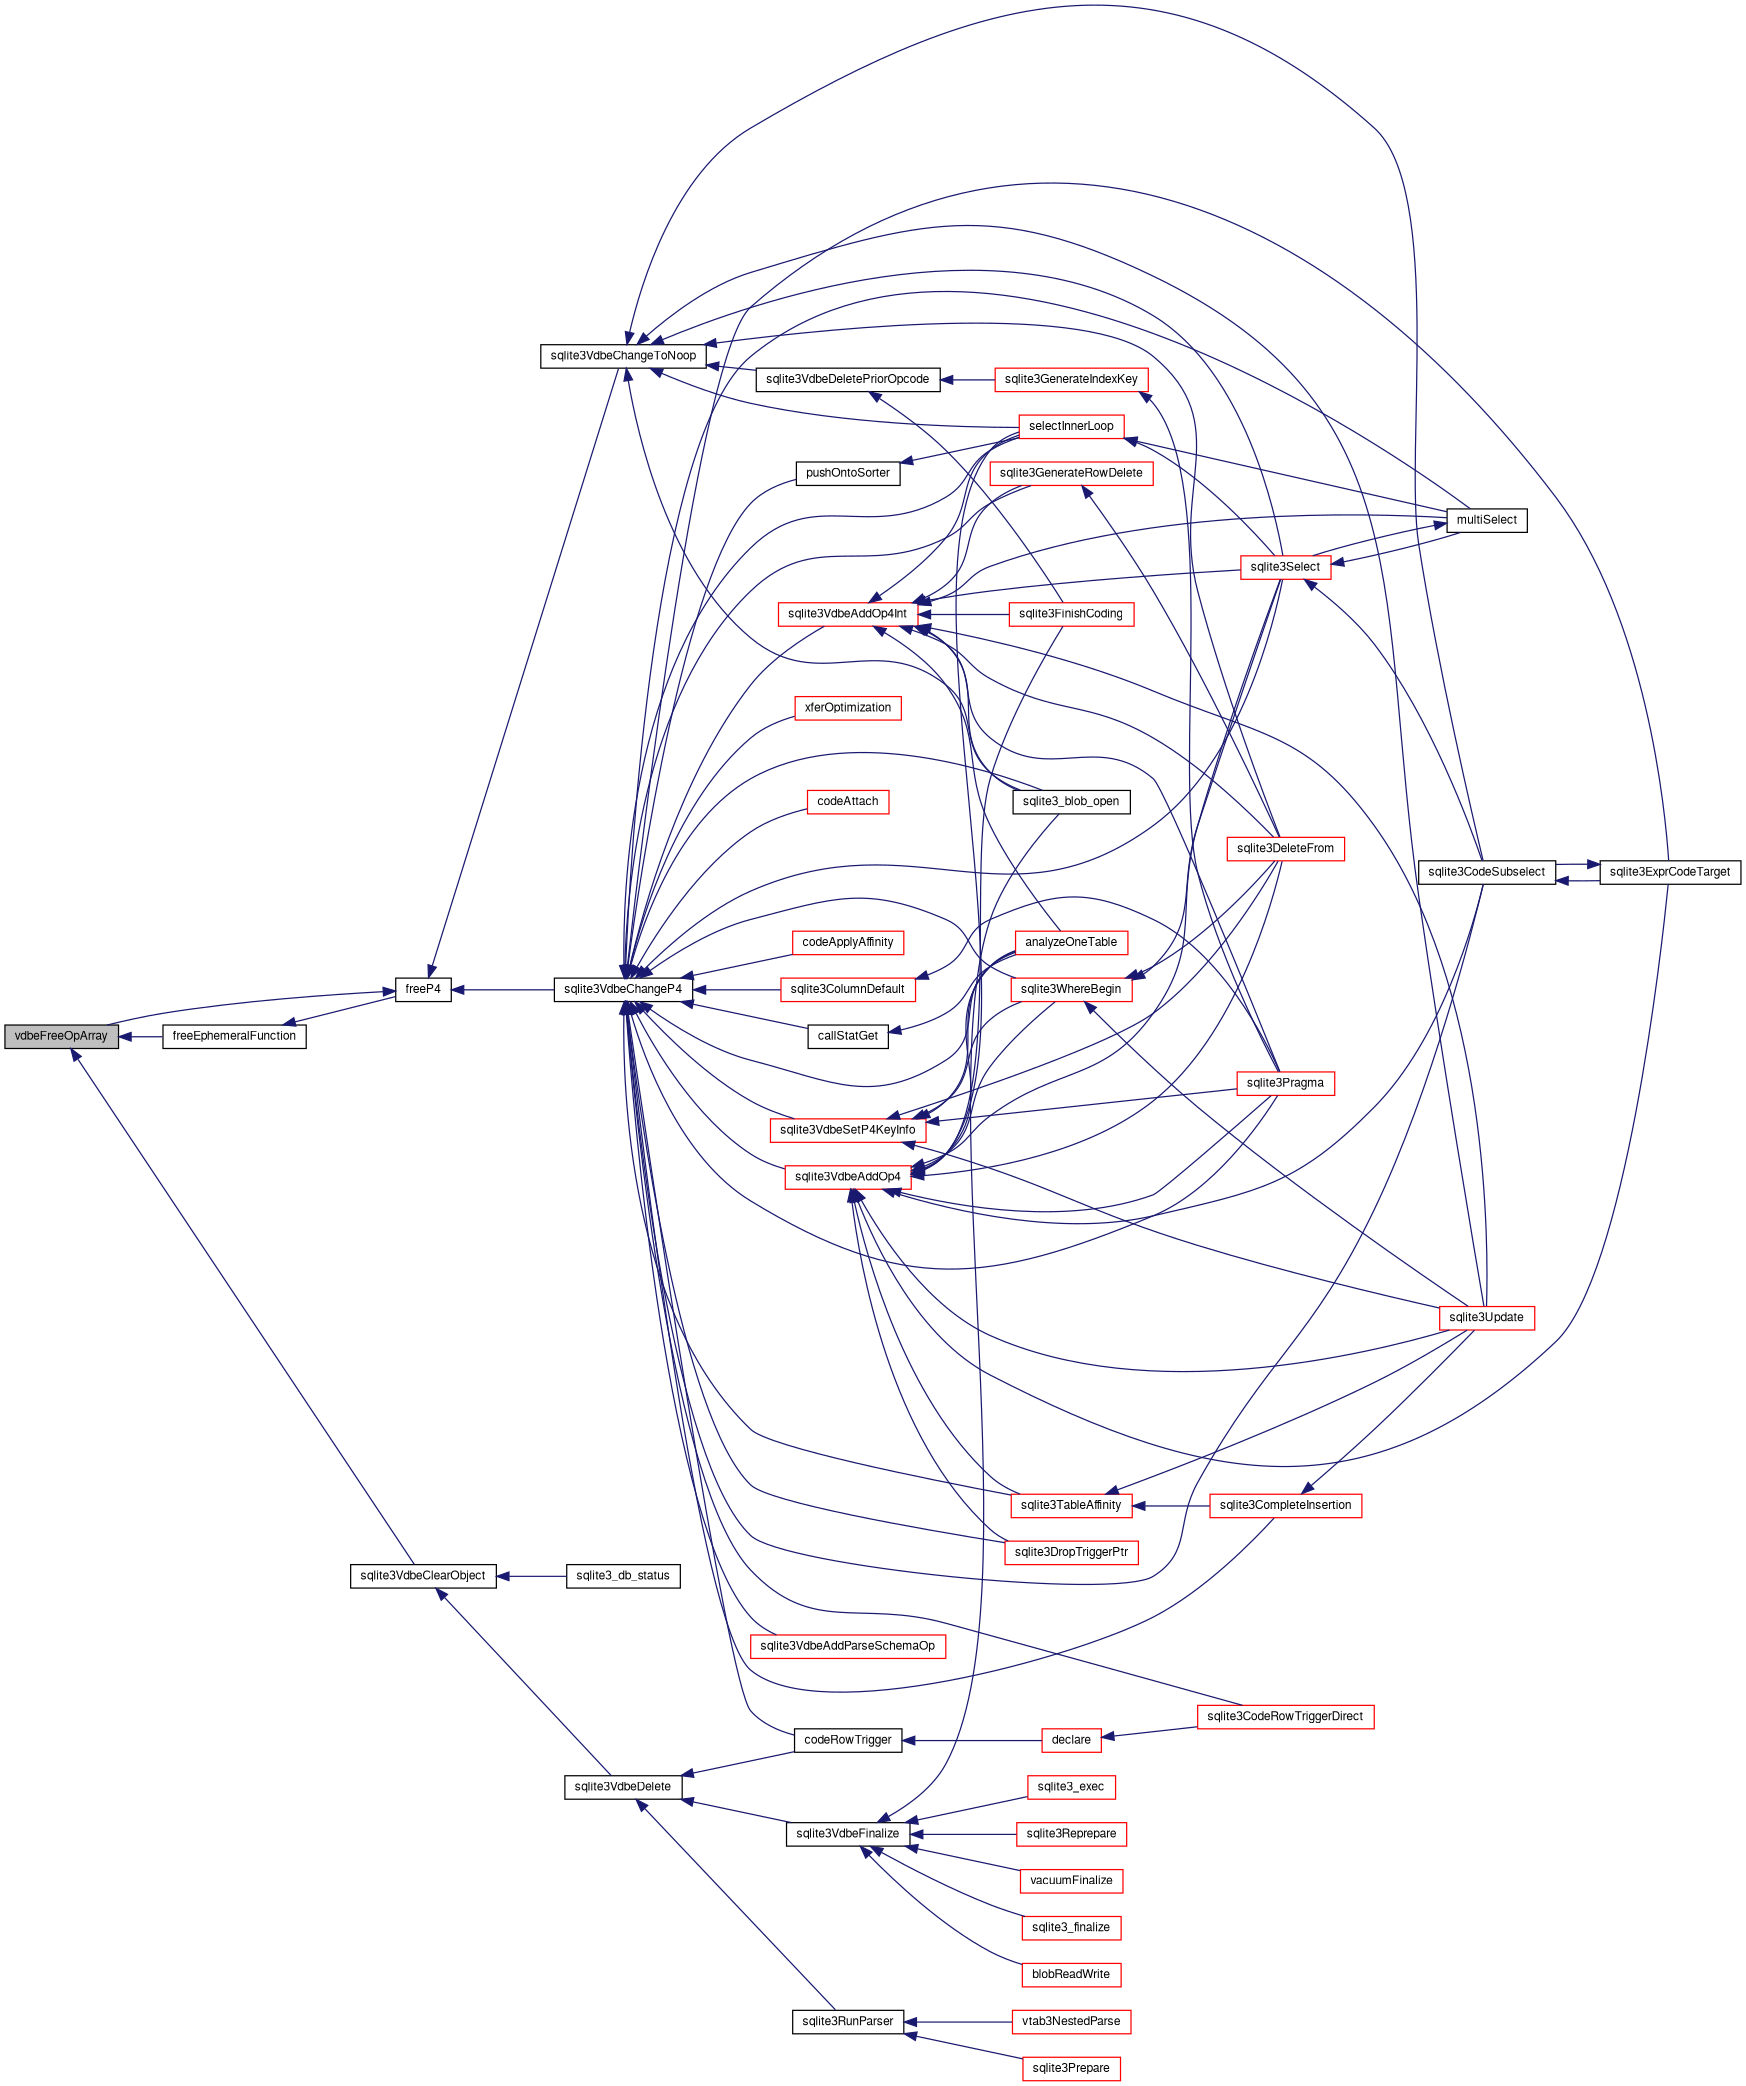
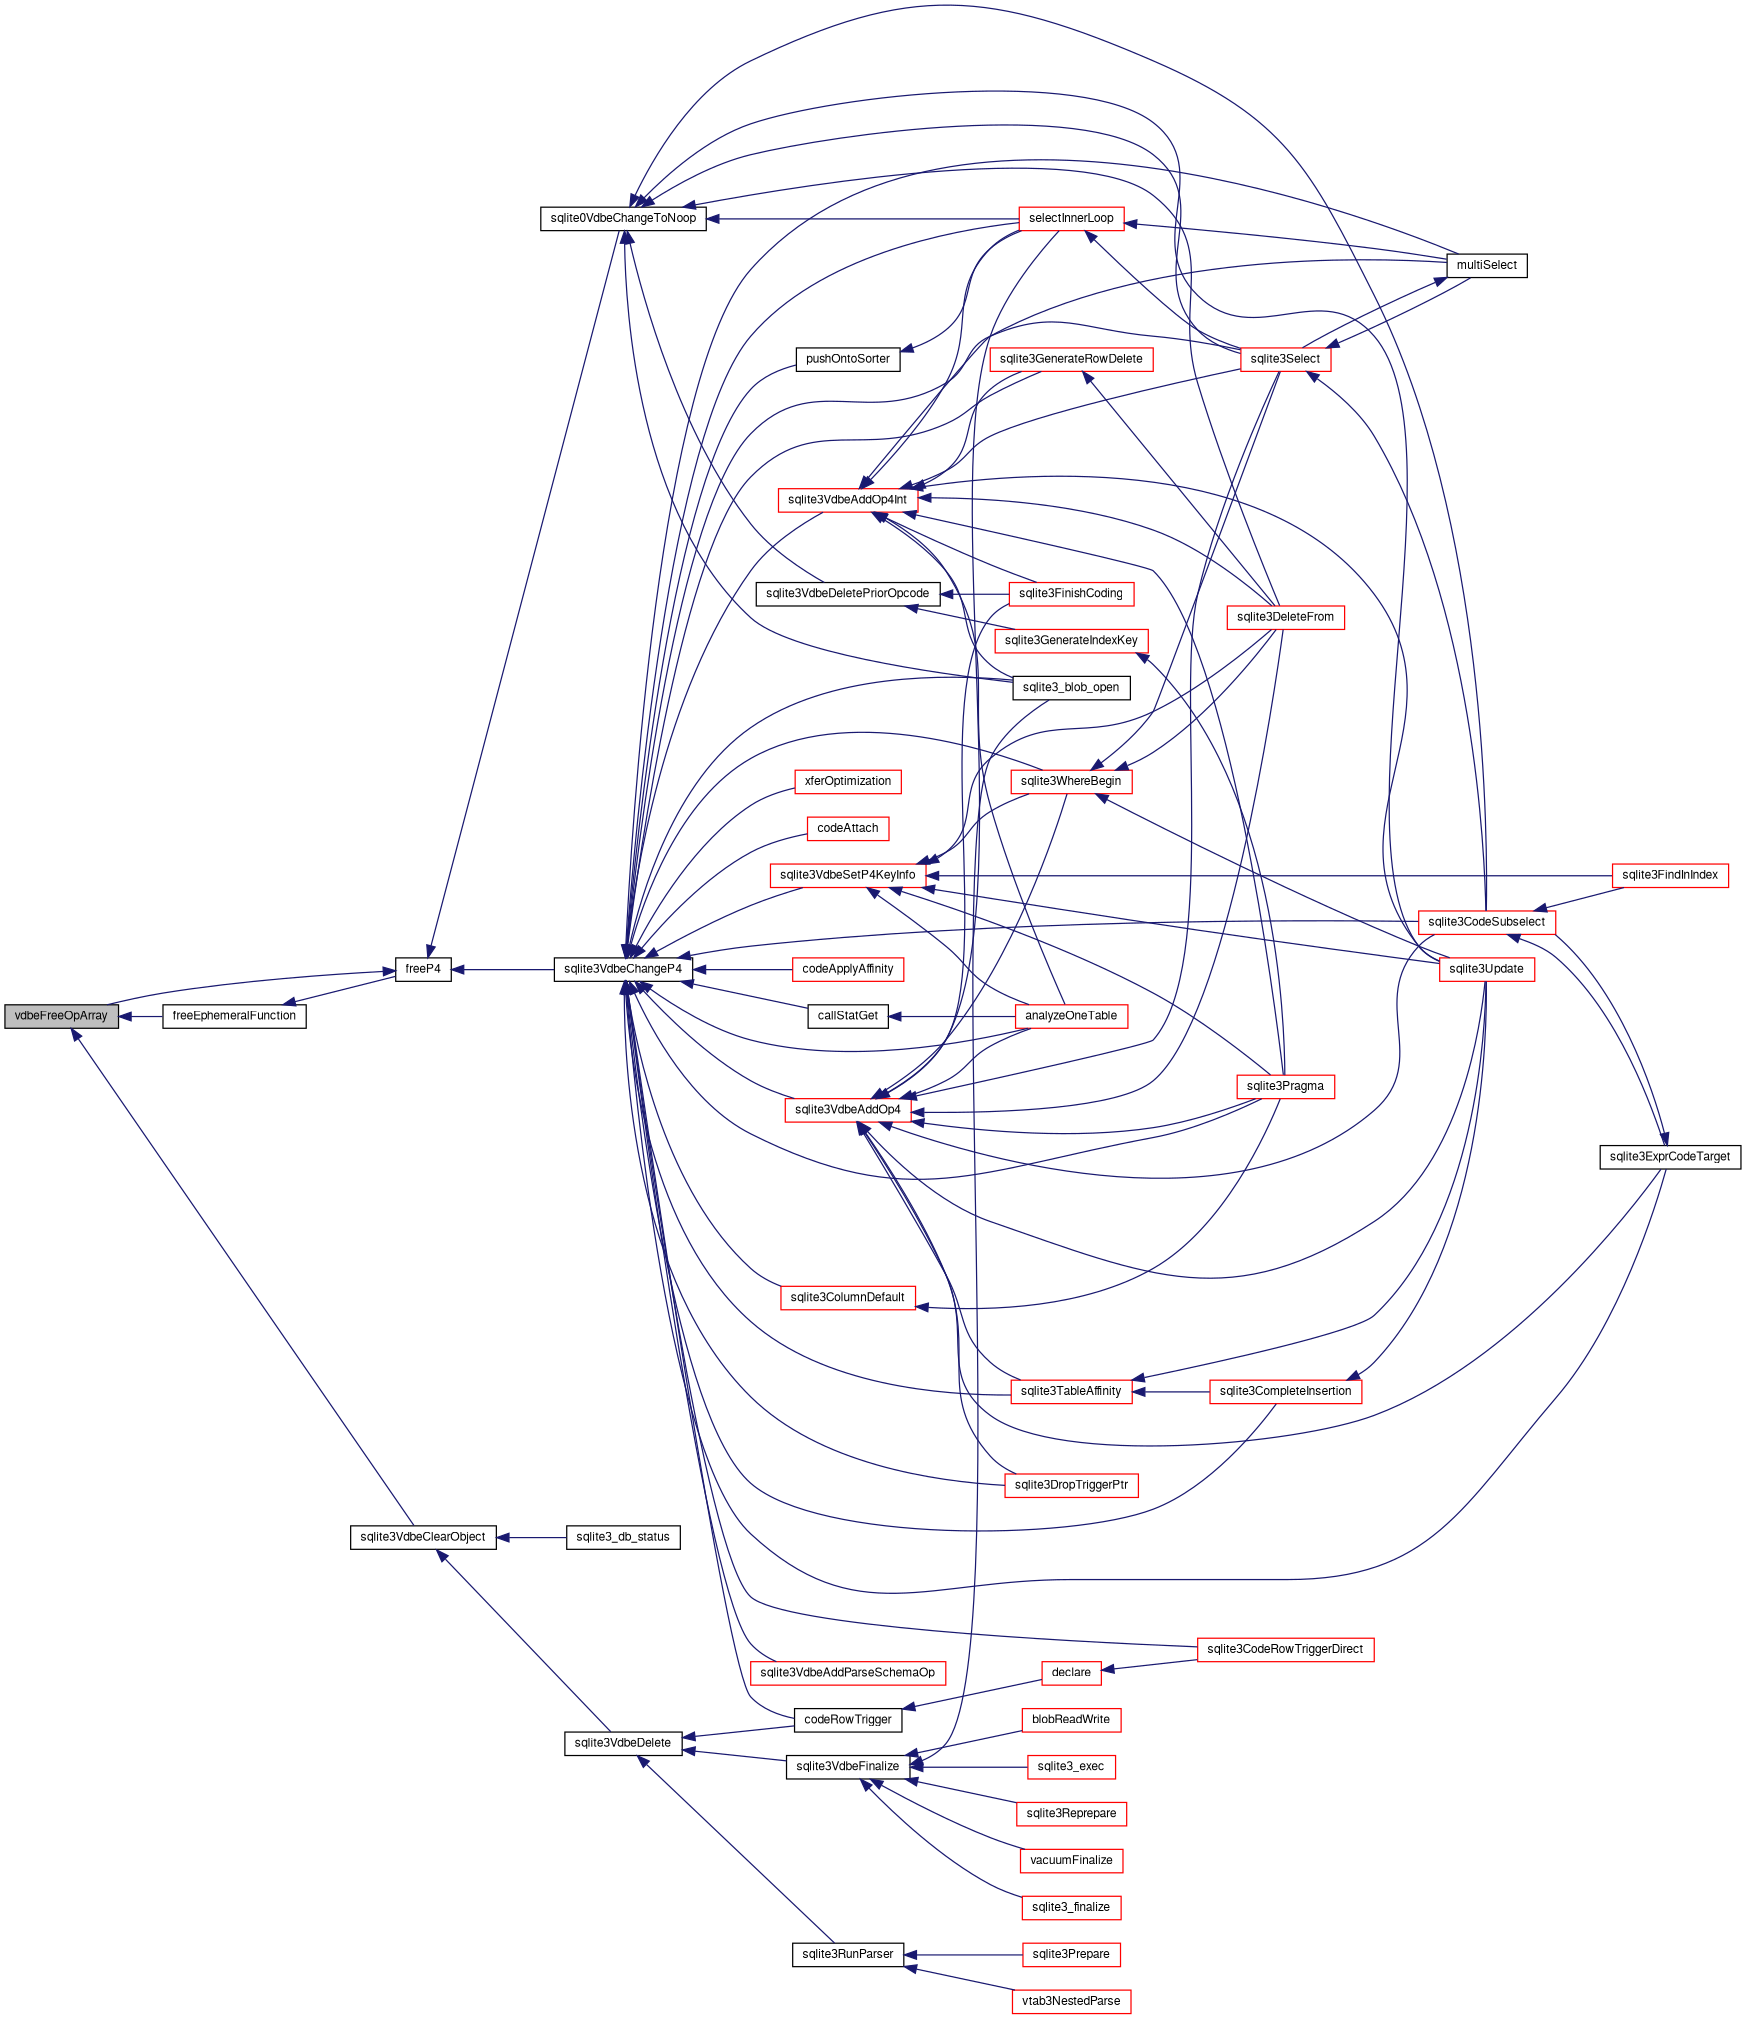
(624, 356) -> (624, 219)
(1487, 873) -> (1487, 923)
none -> (1671, 876)
